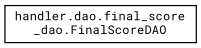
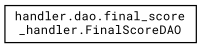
(101, 24) -> (101, 24)
